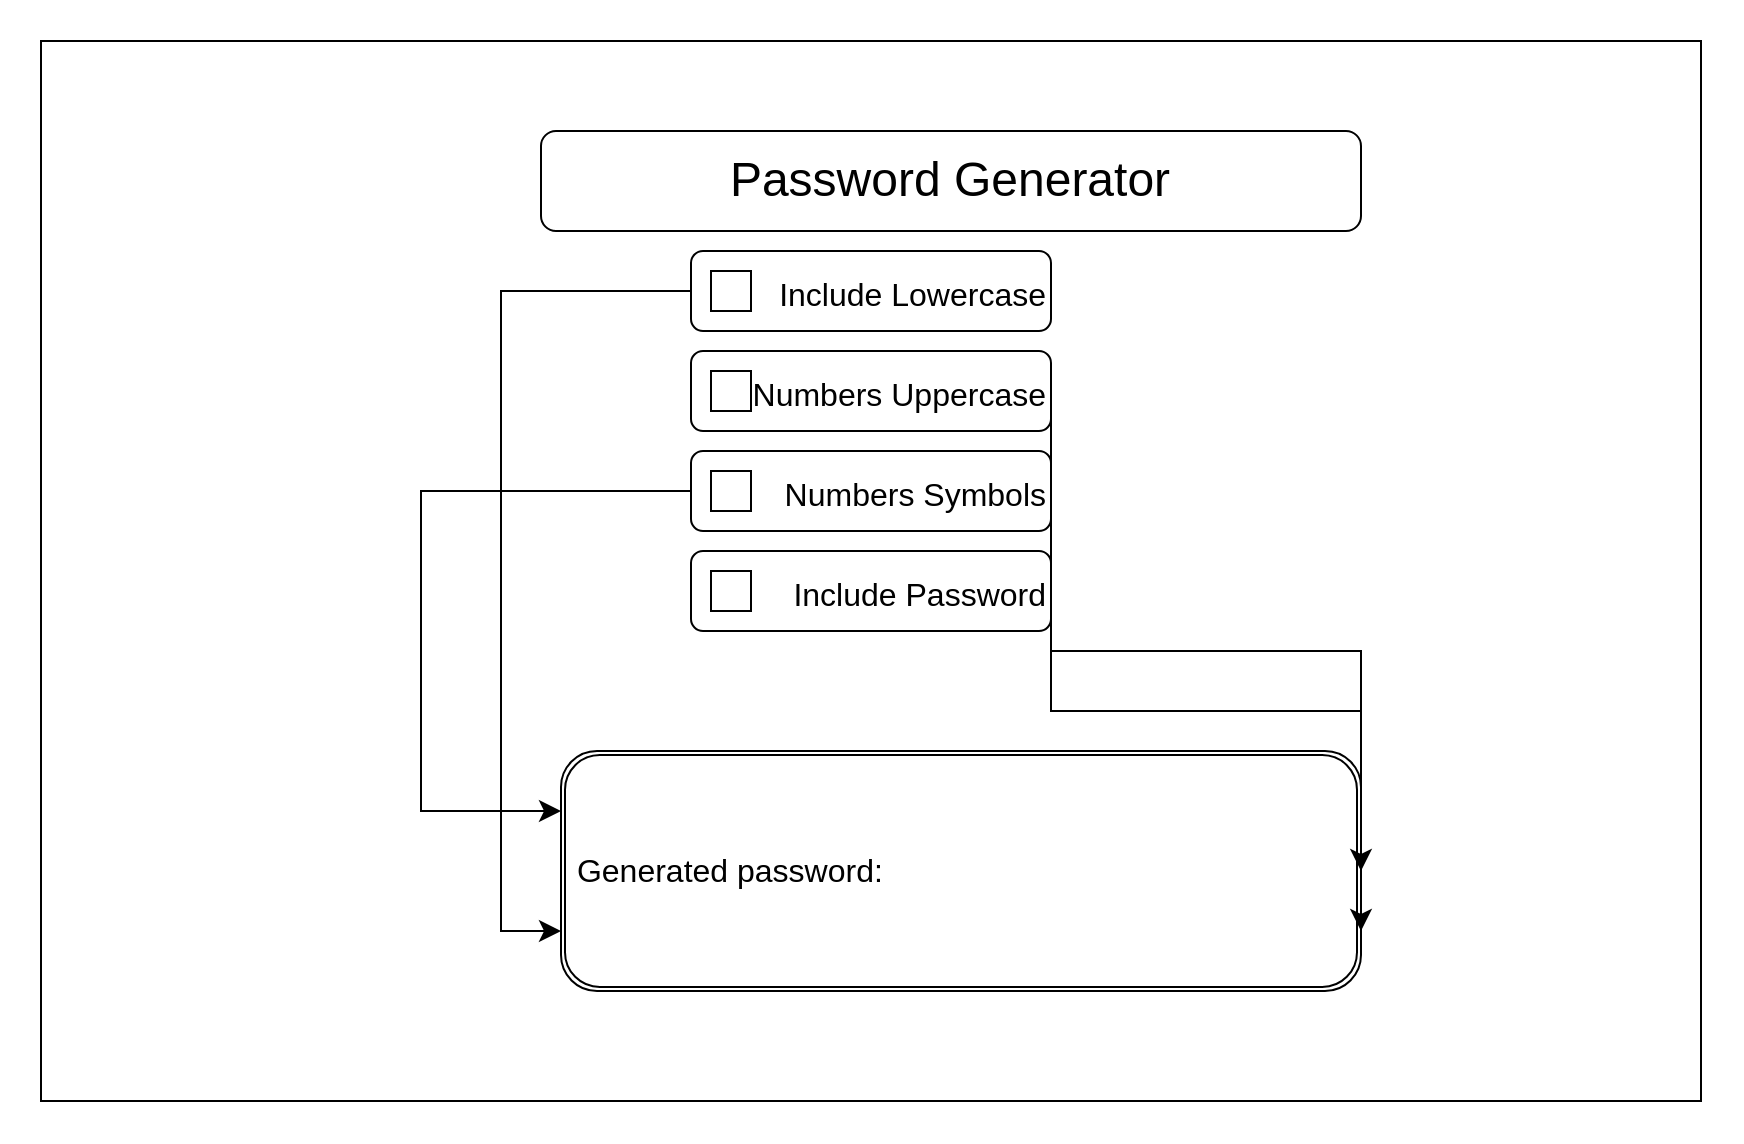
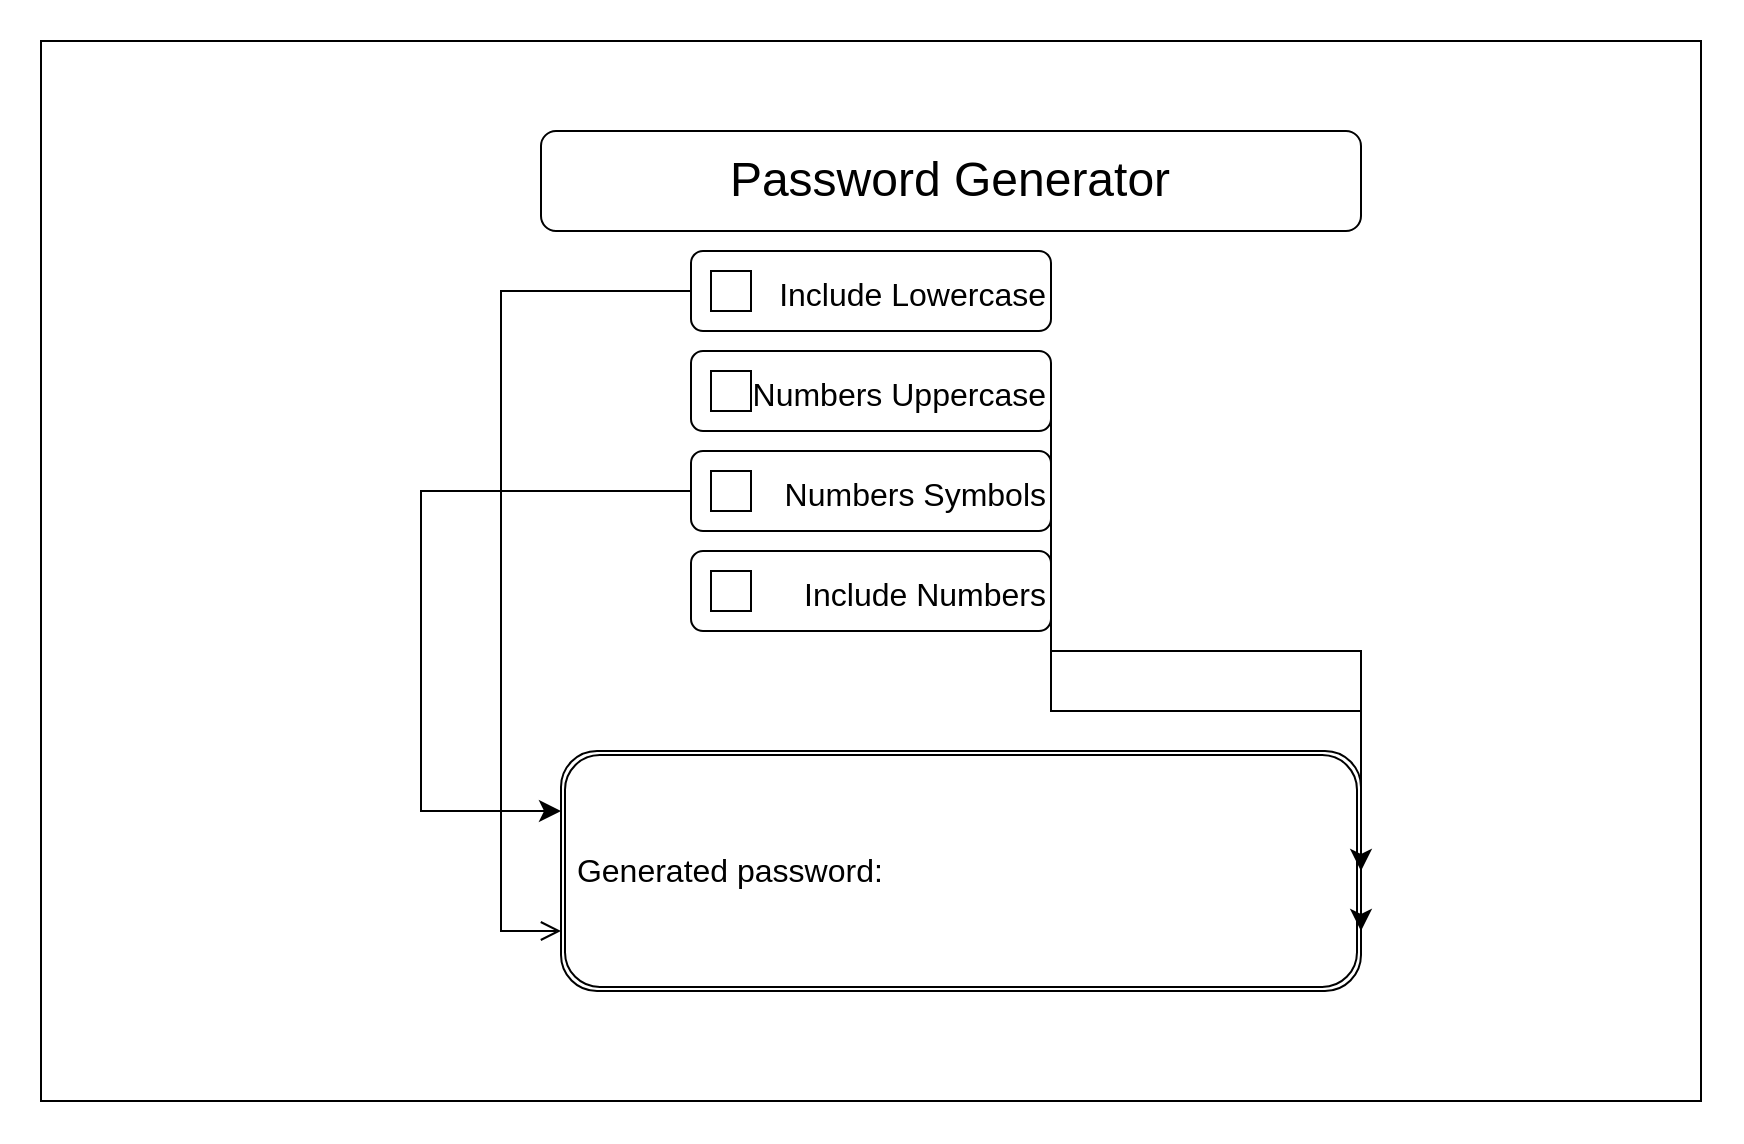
(869, 591) -> (869, 591)
(543, 931) -> (547, 931)
